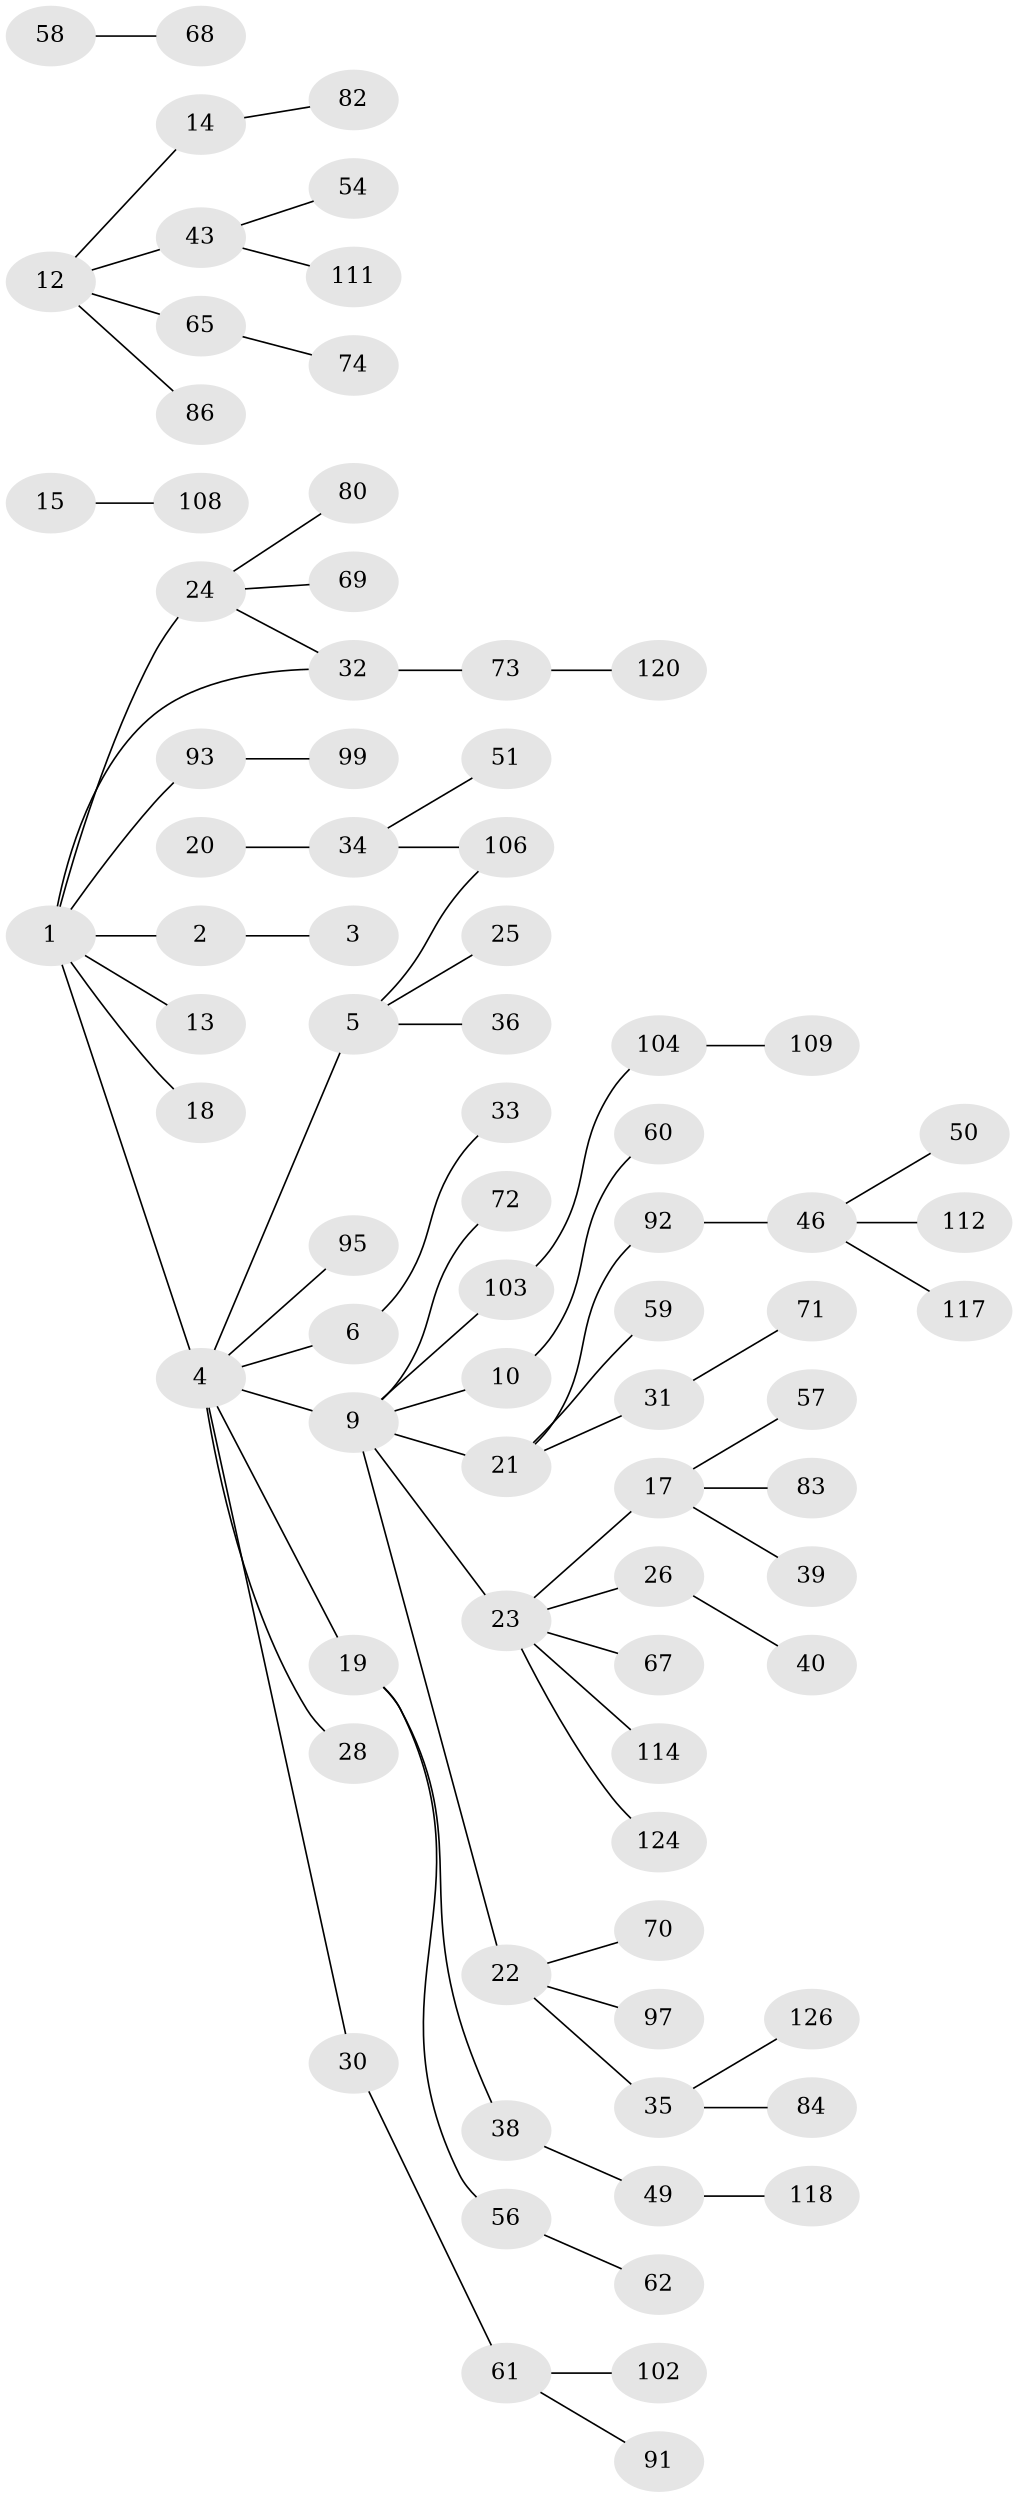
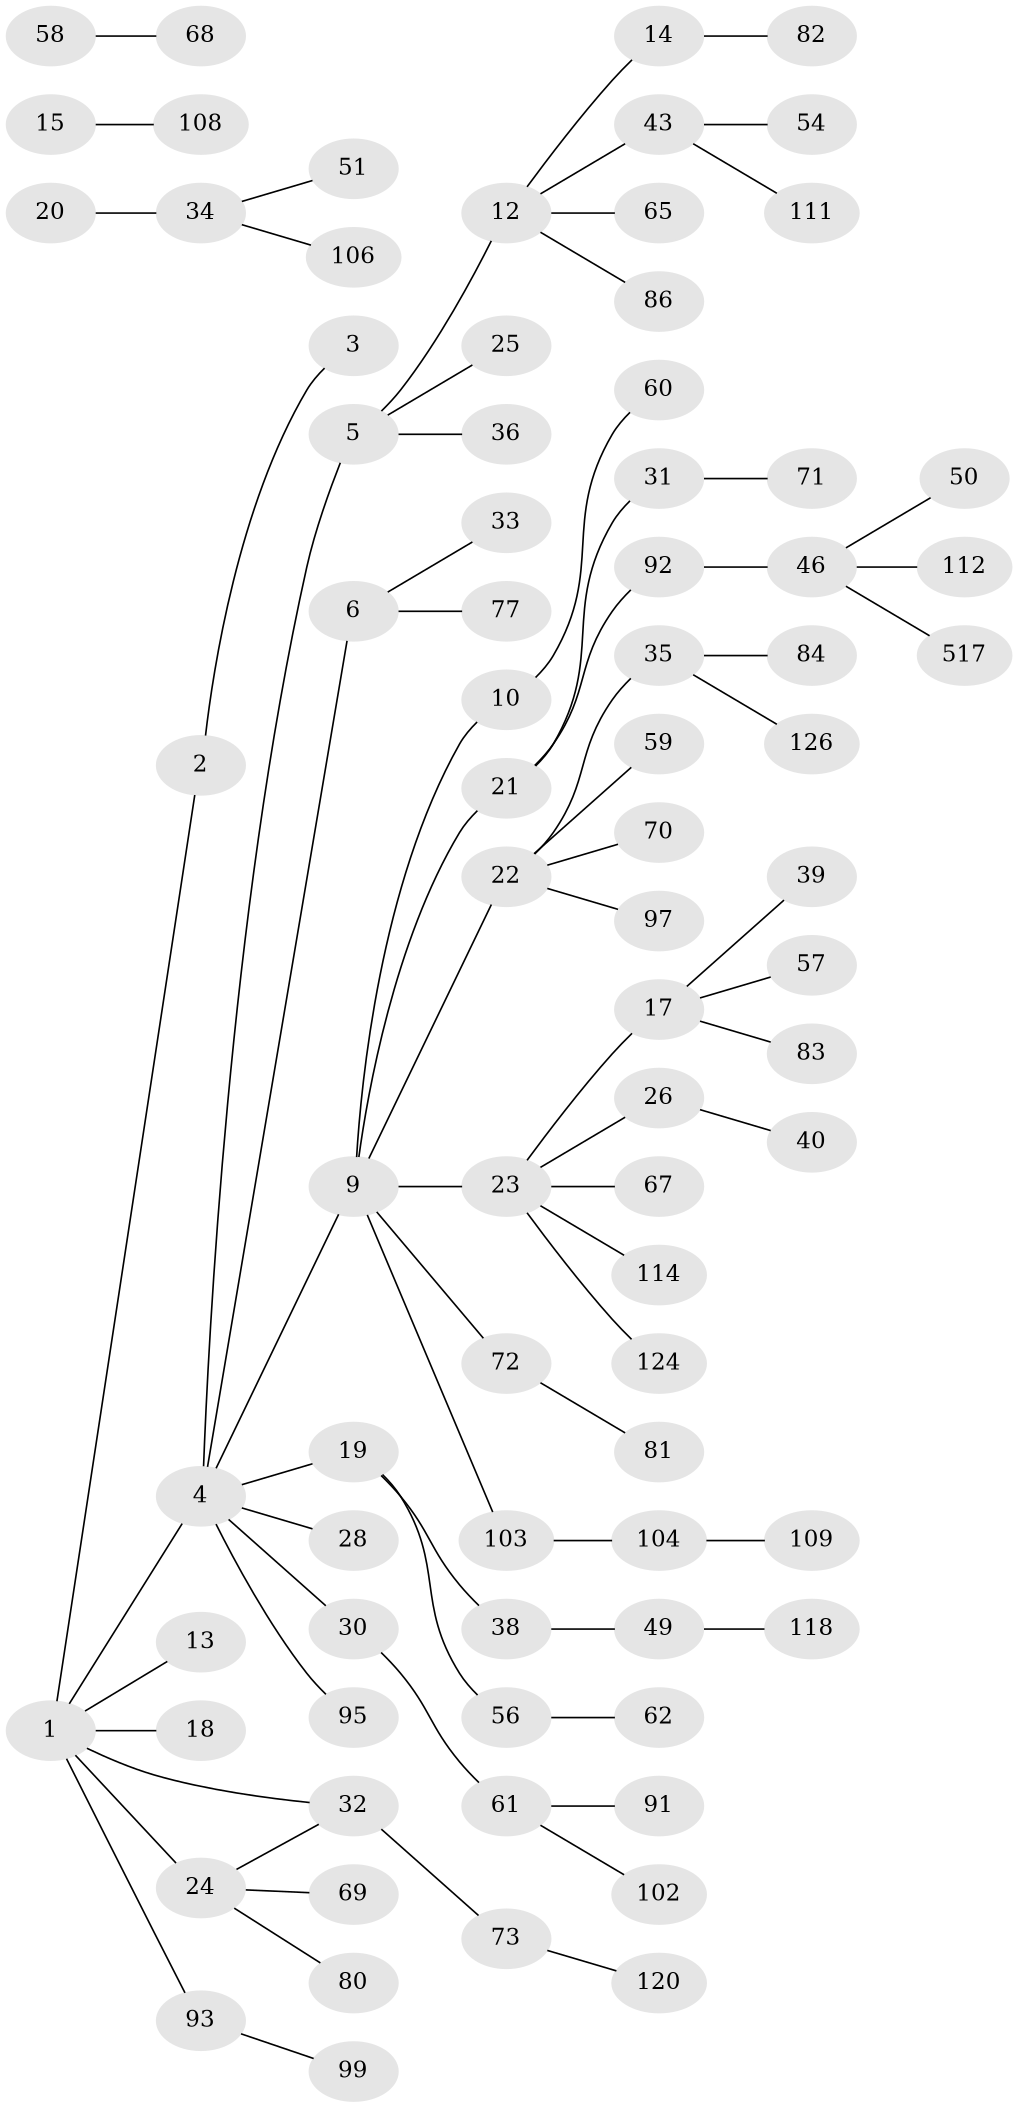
(354, 365) -> none
none -> (506, 611)
(430, 936) -> (442, 330)
(965, 1311) -> (965, 656)
(583, 1389) -> (583, 811)
none -> (659, 1452)
